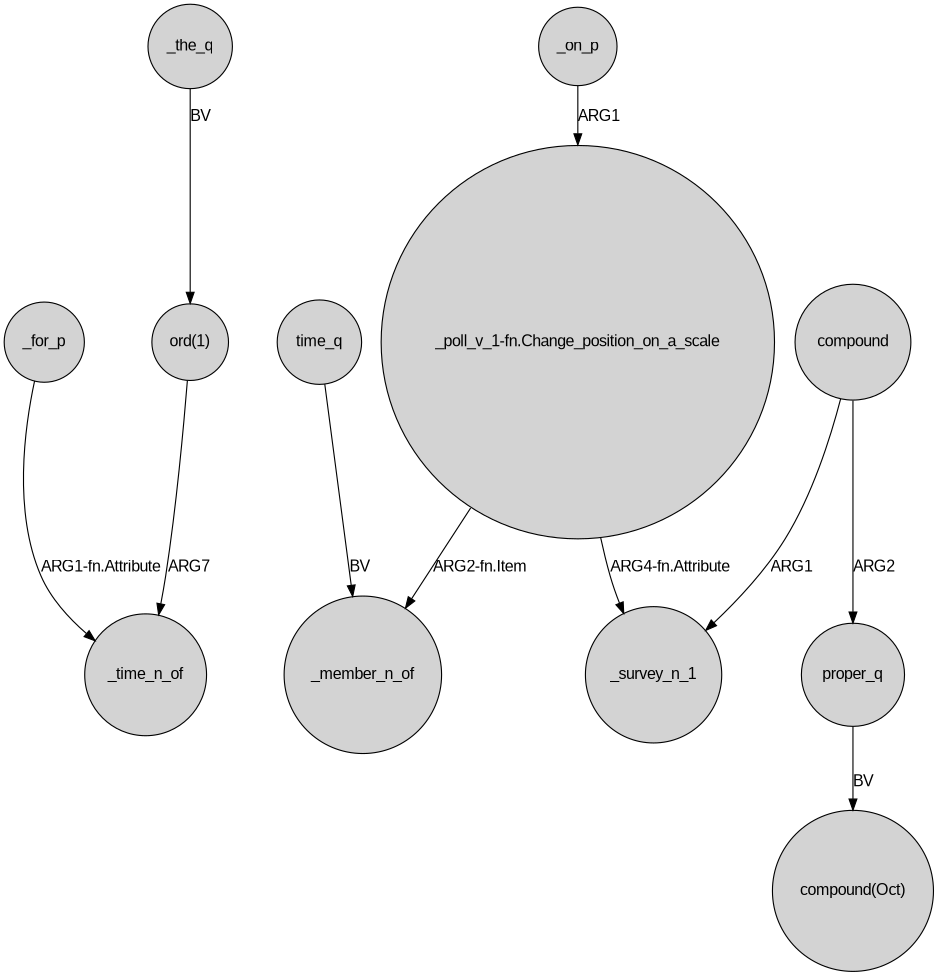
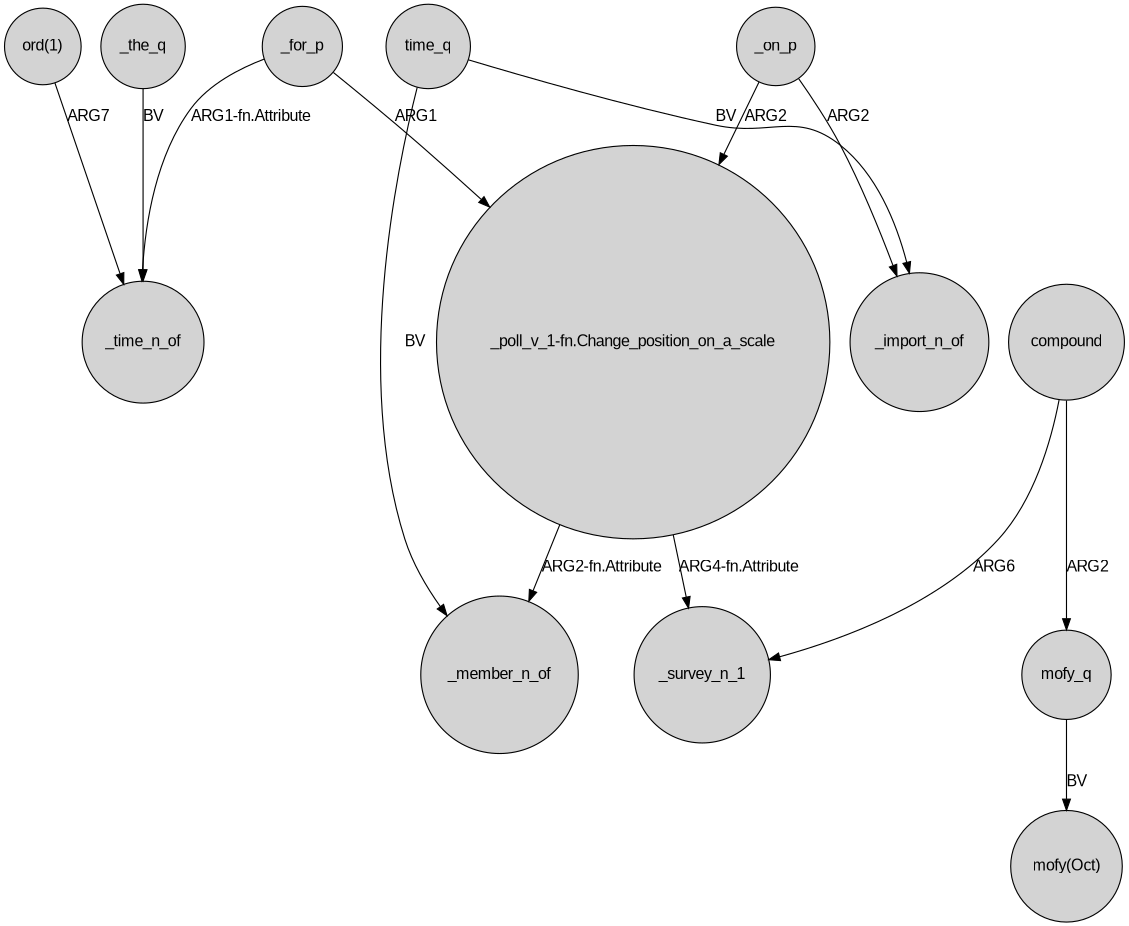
(599, 117) -> (766, 117)
none -> (401, 128)
(190, 190) -> (143, 179)
none -> (919, 342)
(480, 567) -> (602, 567)
(792, 567) -> (994, 567)
(853, 675) -> (1066, 675)
(853, 891) -> (1066, 866)
